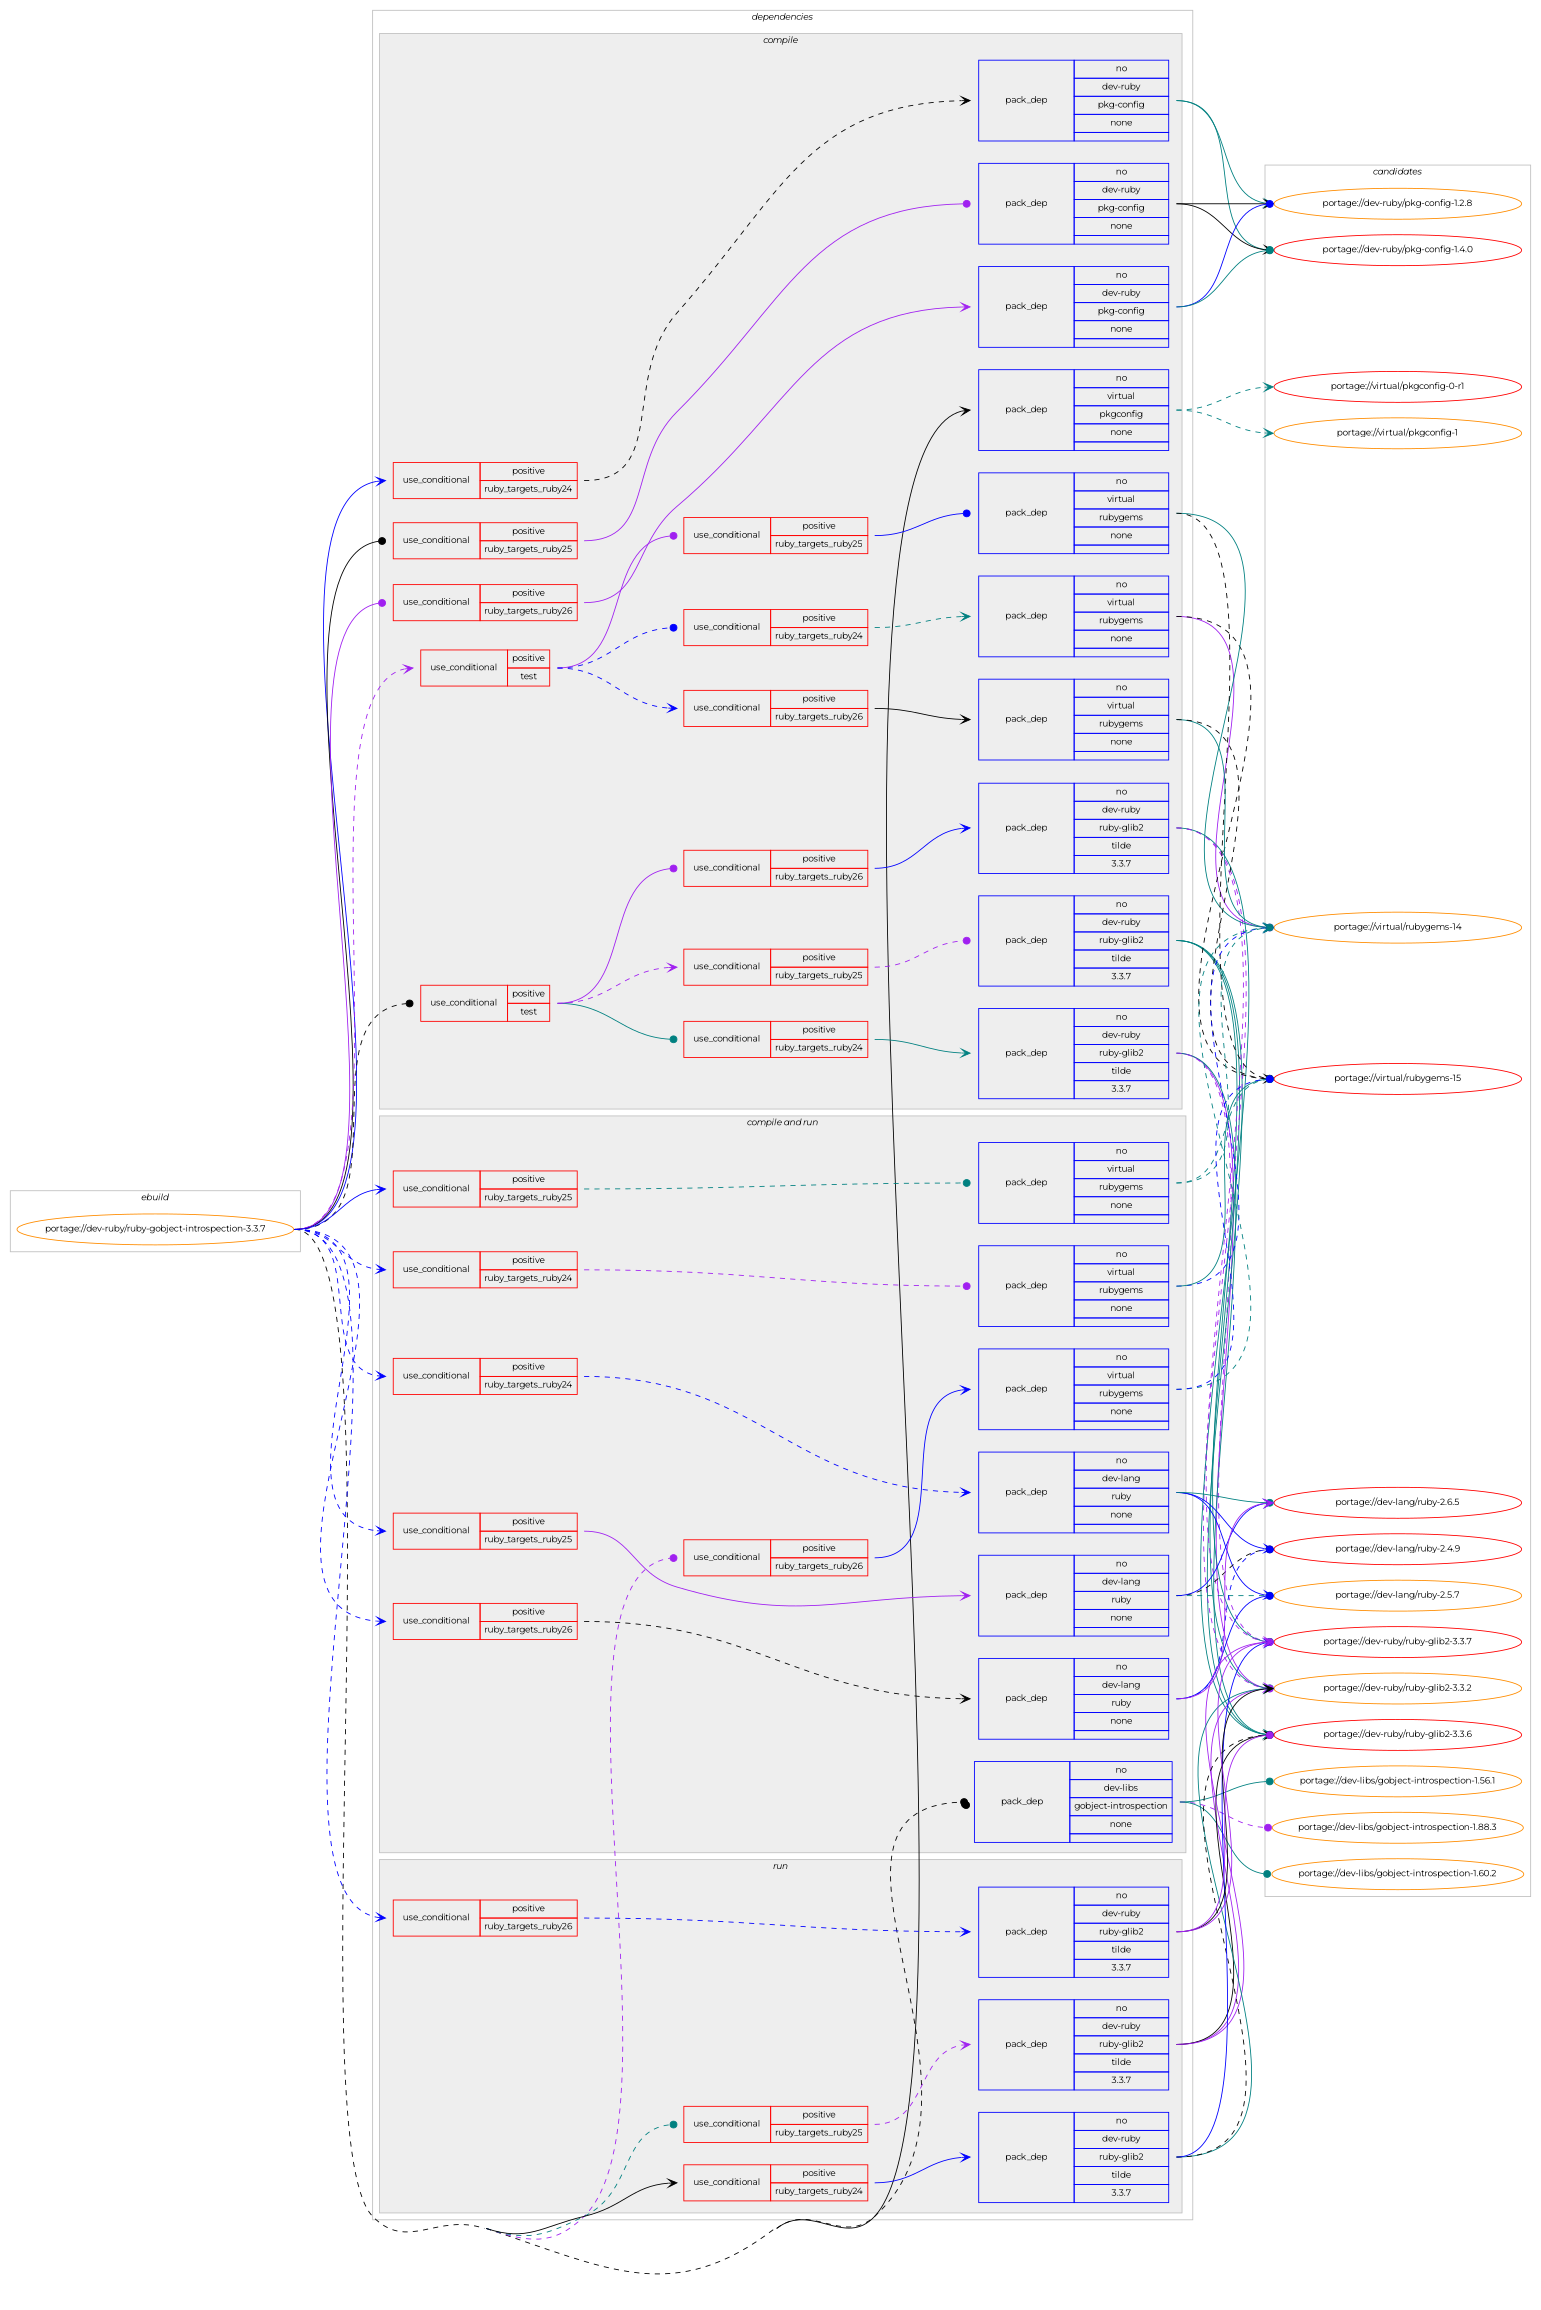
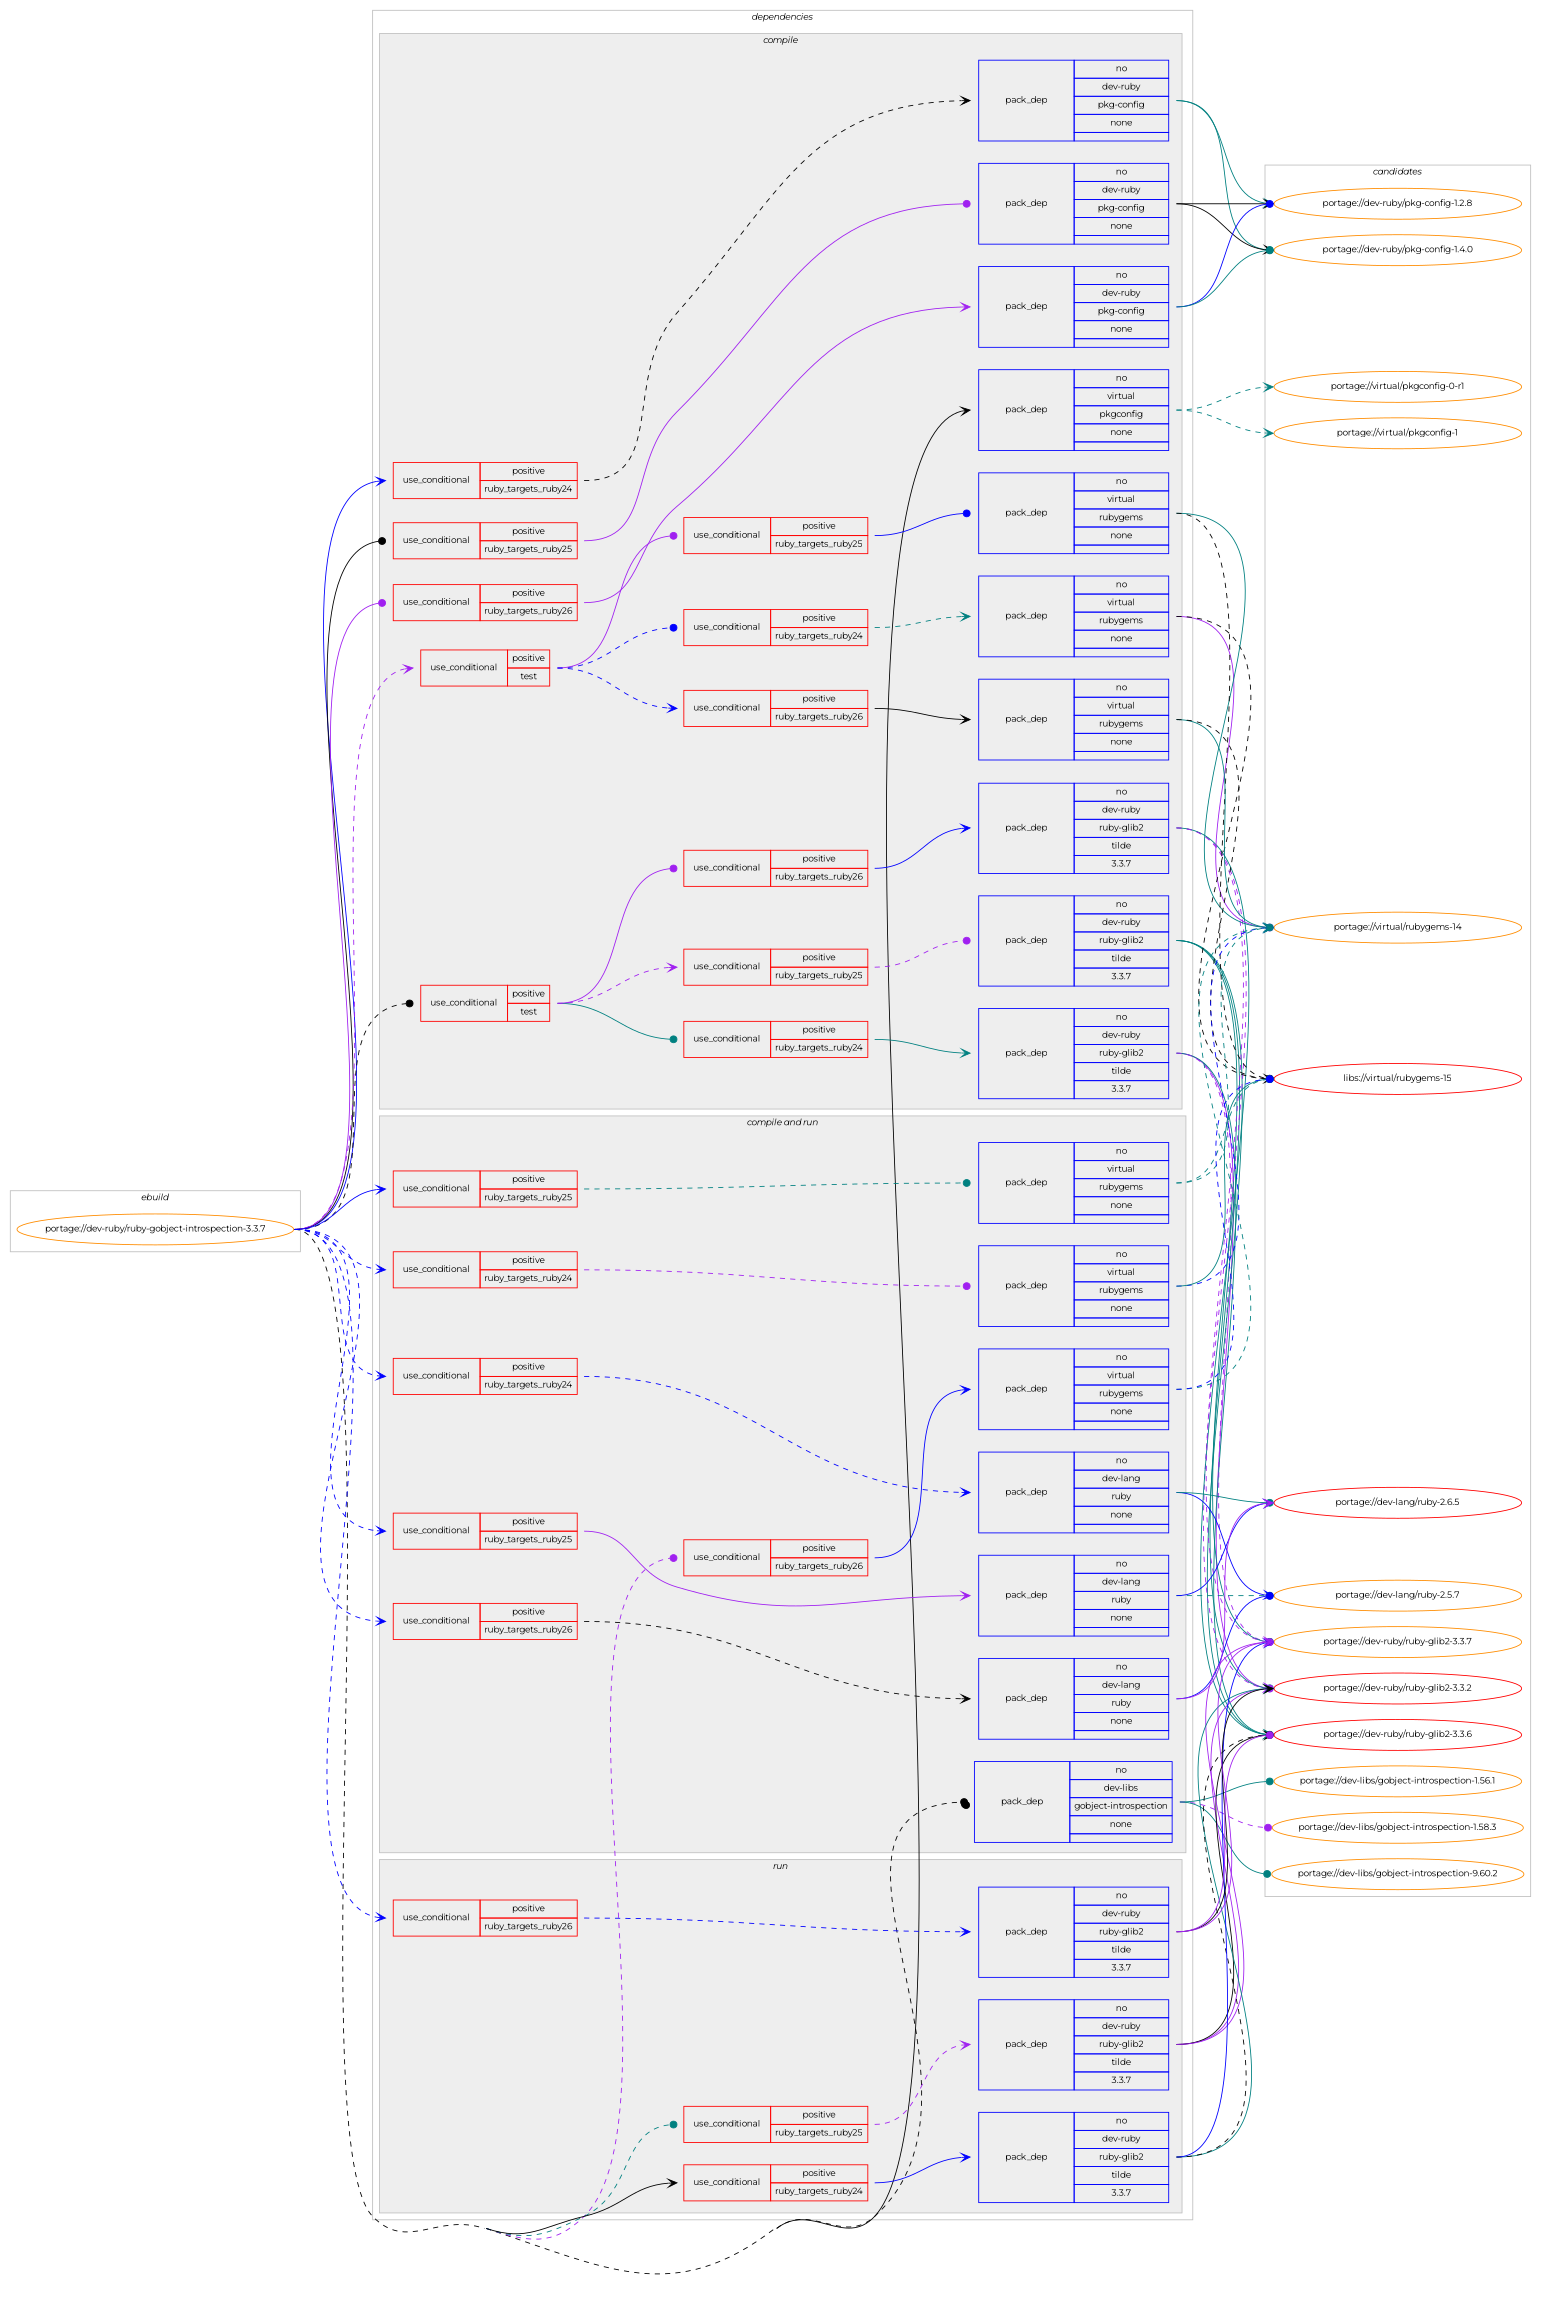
(1398, 250) -> (1398, 250)
(1398, 387) -> (1398, 387)
(1398, 1079) -> (1398, 1079)
(1398, 1549) -> none
(1398, 1642) -> (1398, 1642)
(1398, 1689) -> (1398, 1689)
(1398, 1828) -> (1398, 1828)
(1398, 1874) -> (1398, 1874)
